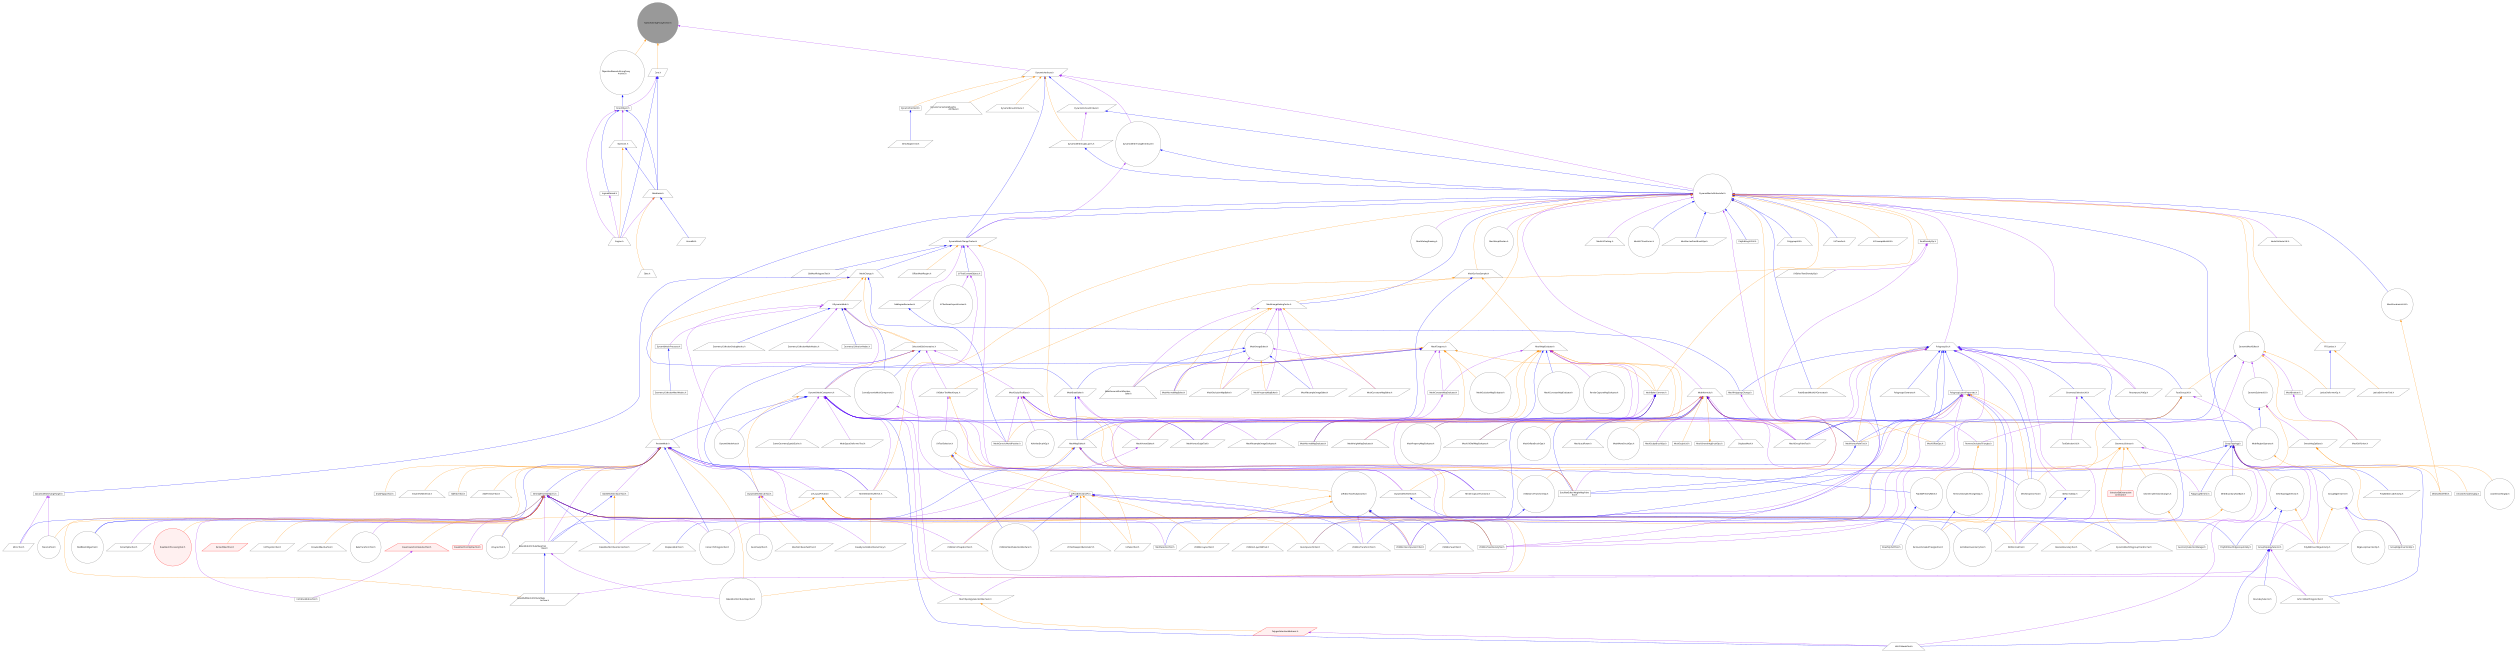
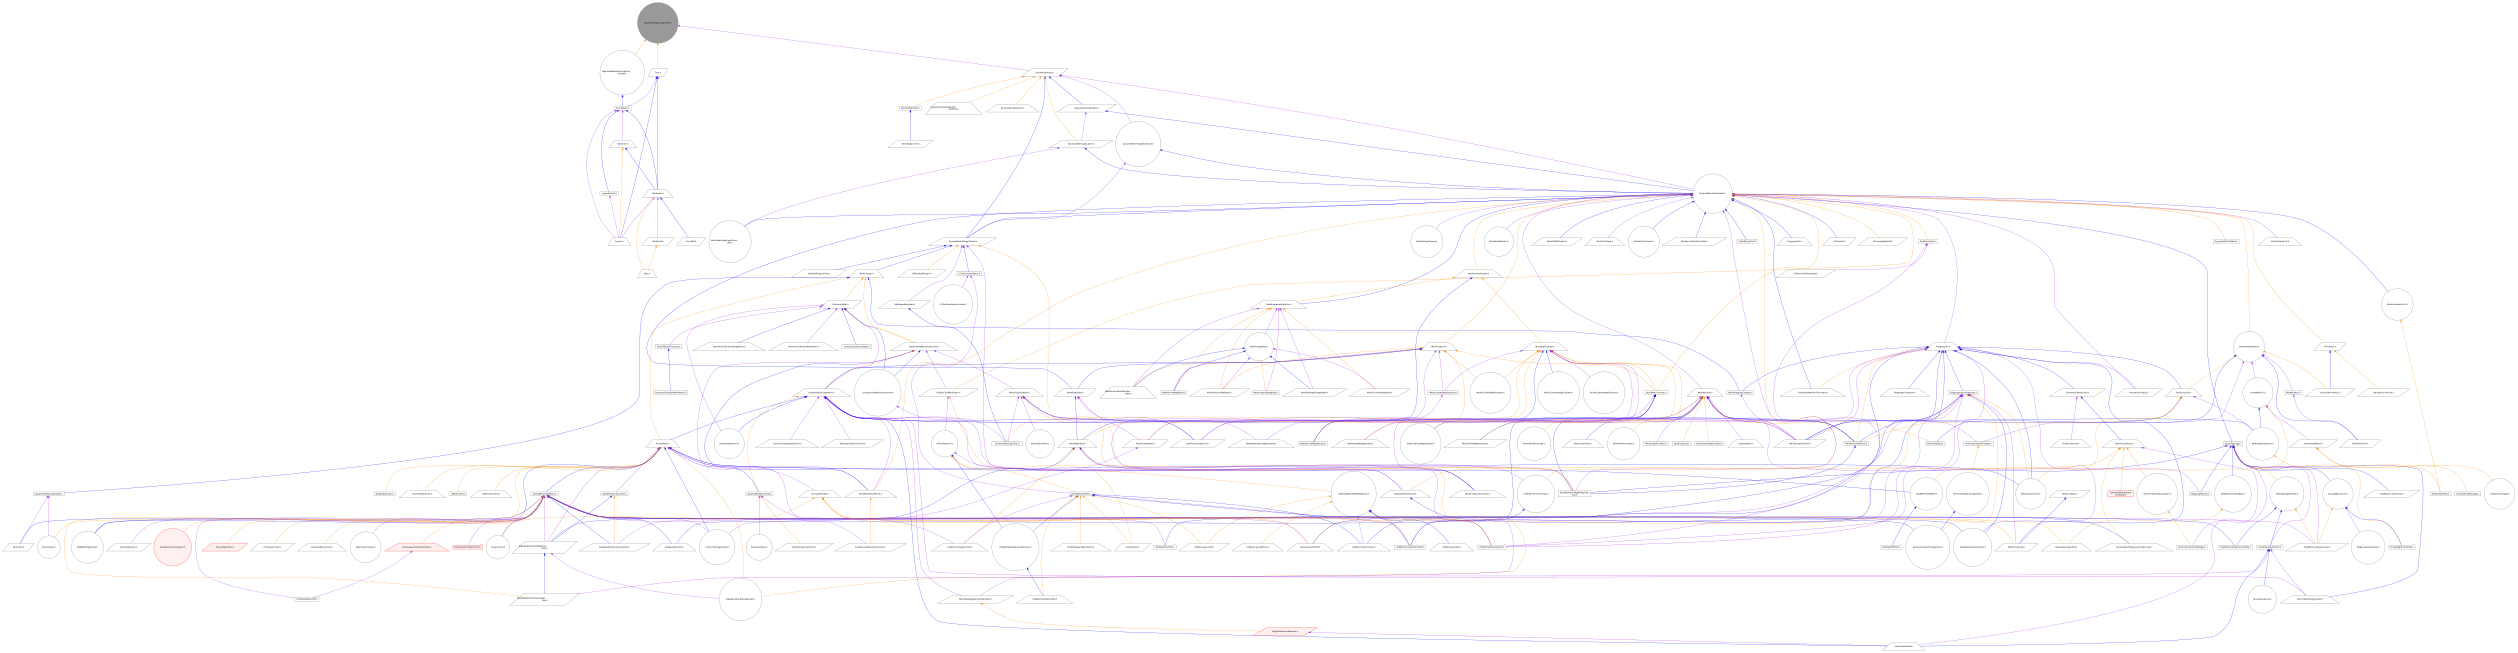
none -> (658, 242)
none -> (730, 242)
none -> (1557, 242)
none -> (2226, 242)
(924, 347) -> (924, 347)
(2258, 393) -> (2258, 393)
(2026, 408) -> none
(1709, 417) -> (1706, 417)
(2290, 419) -> (2290, 419)
(1007, 444) -> (1007, 444)
(1368, 464) -> (1368, 464)
(1354, 494) -> (1354, 494)
none -> (931, 518)
none -> (613, 519)
(545, 599) -> (545, 599)
none -> (1045, 599)
